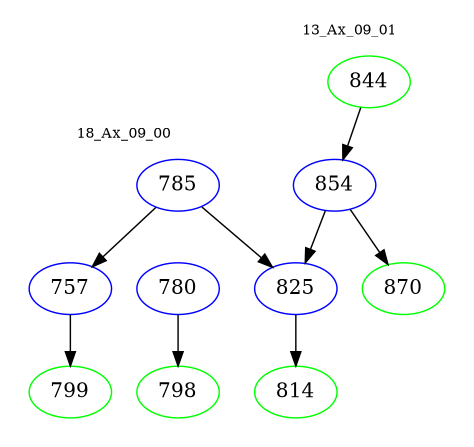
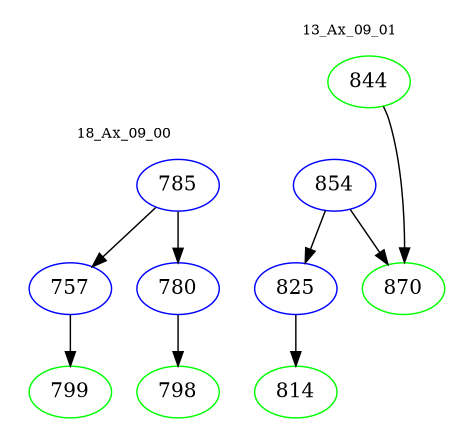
(354, 127) -> (400, 176)
(221, 223) -> (178, 230)
